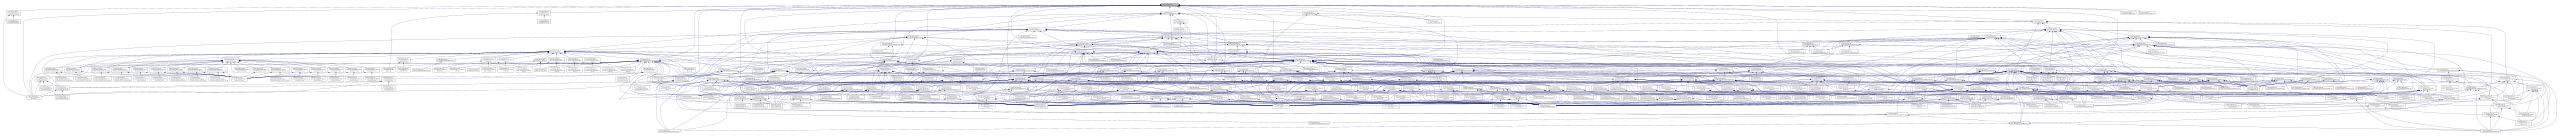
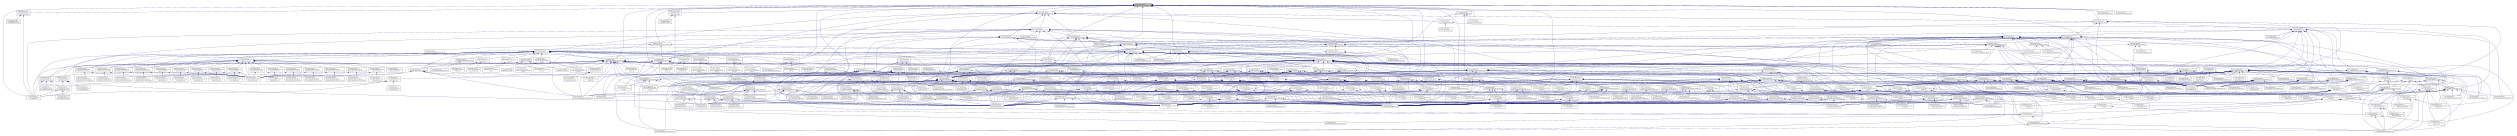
none -> (1689, 97)
